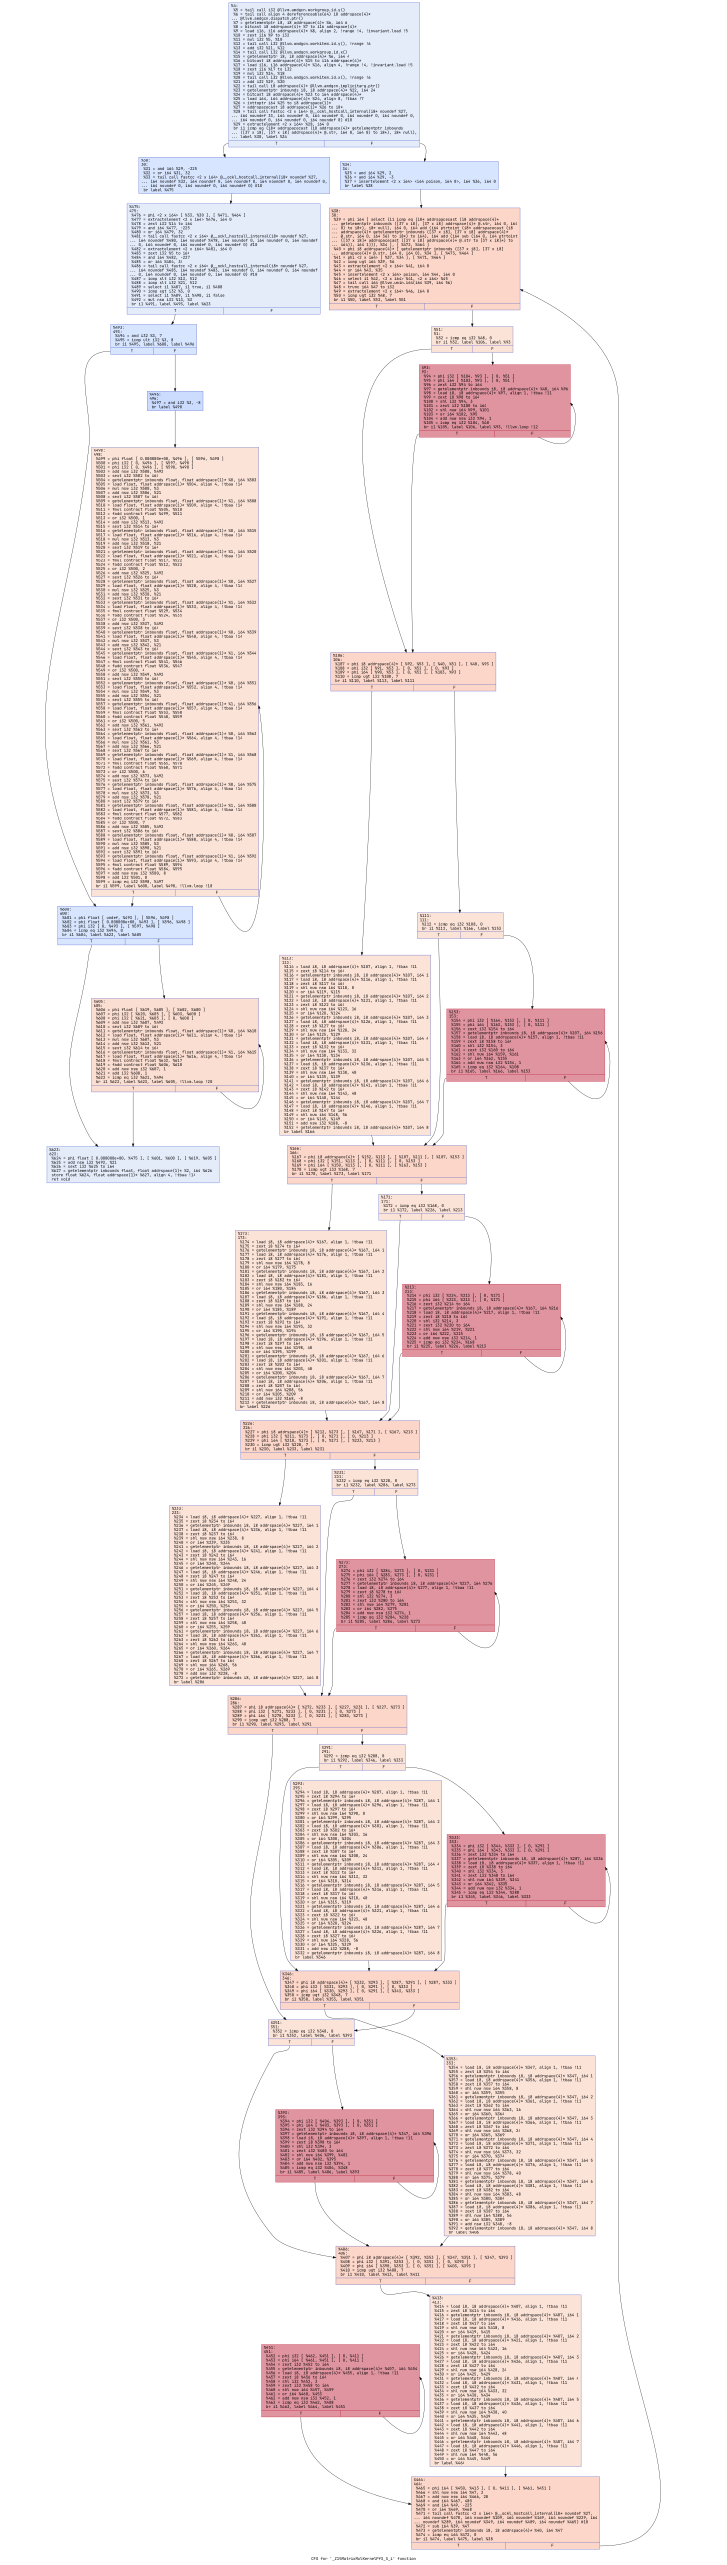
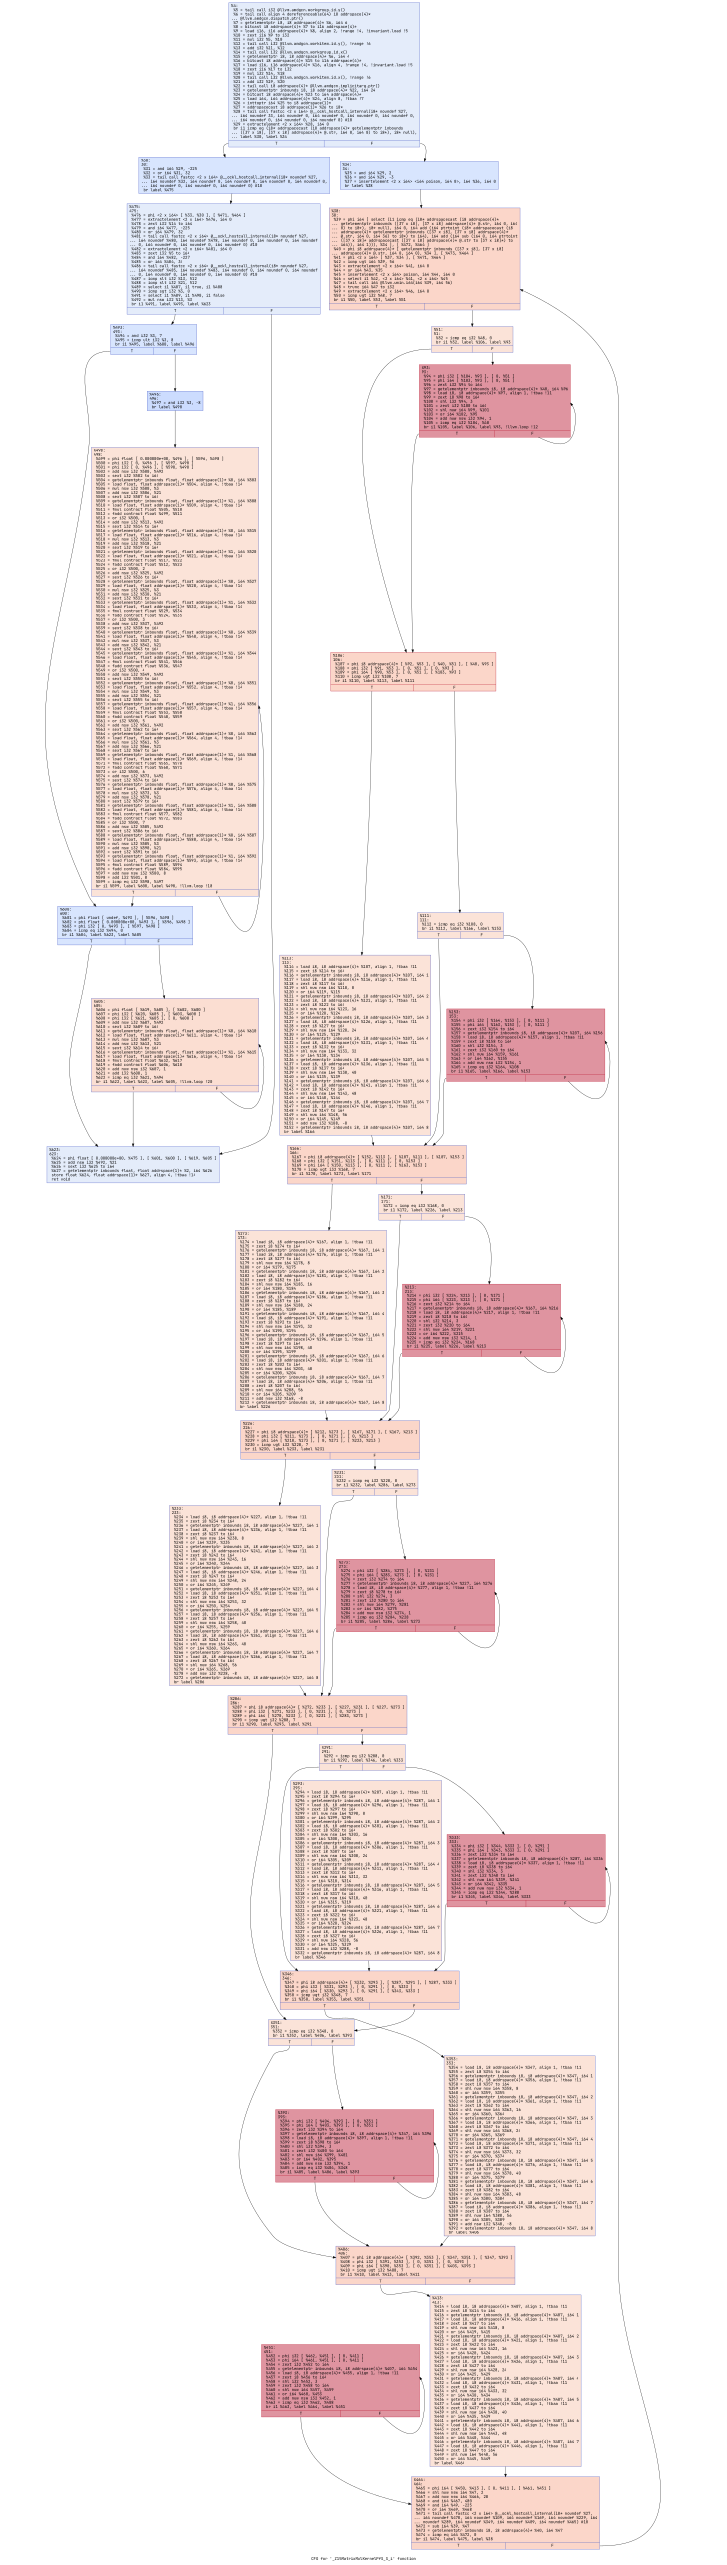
(413, 672) -> (413, 672)
none -> (272, 750)
